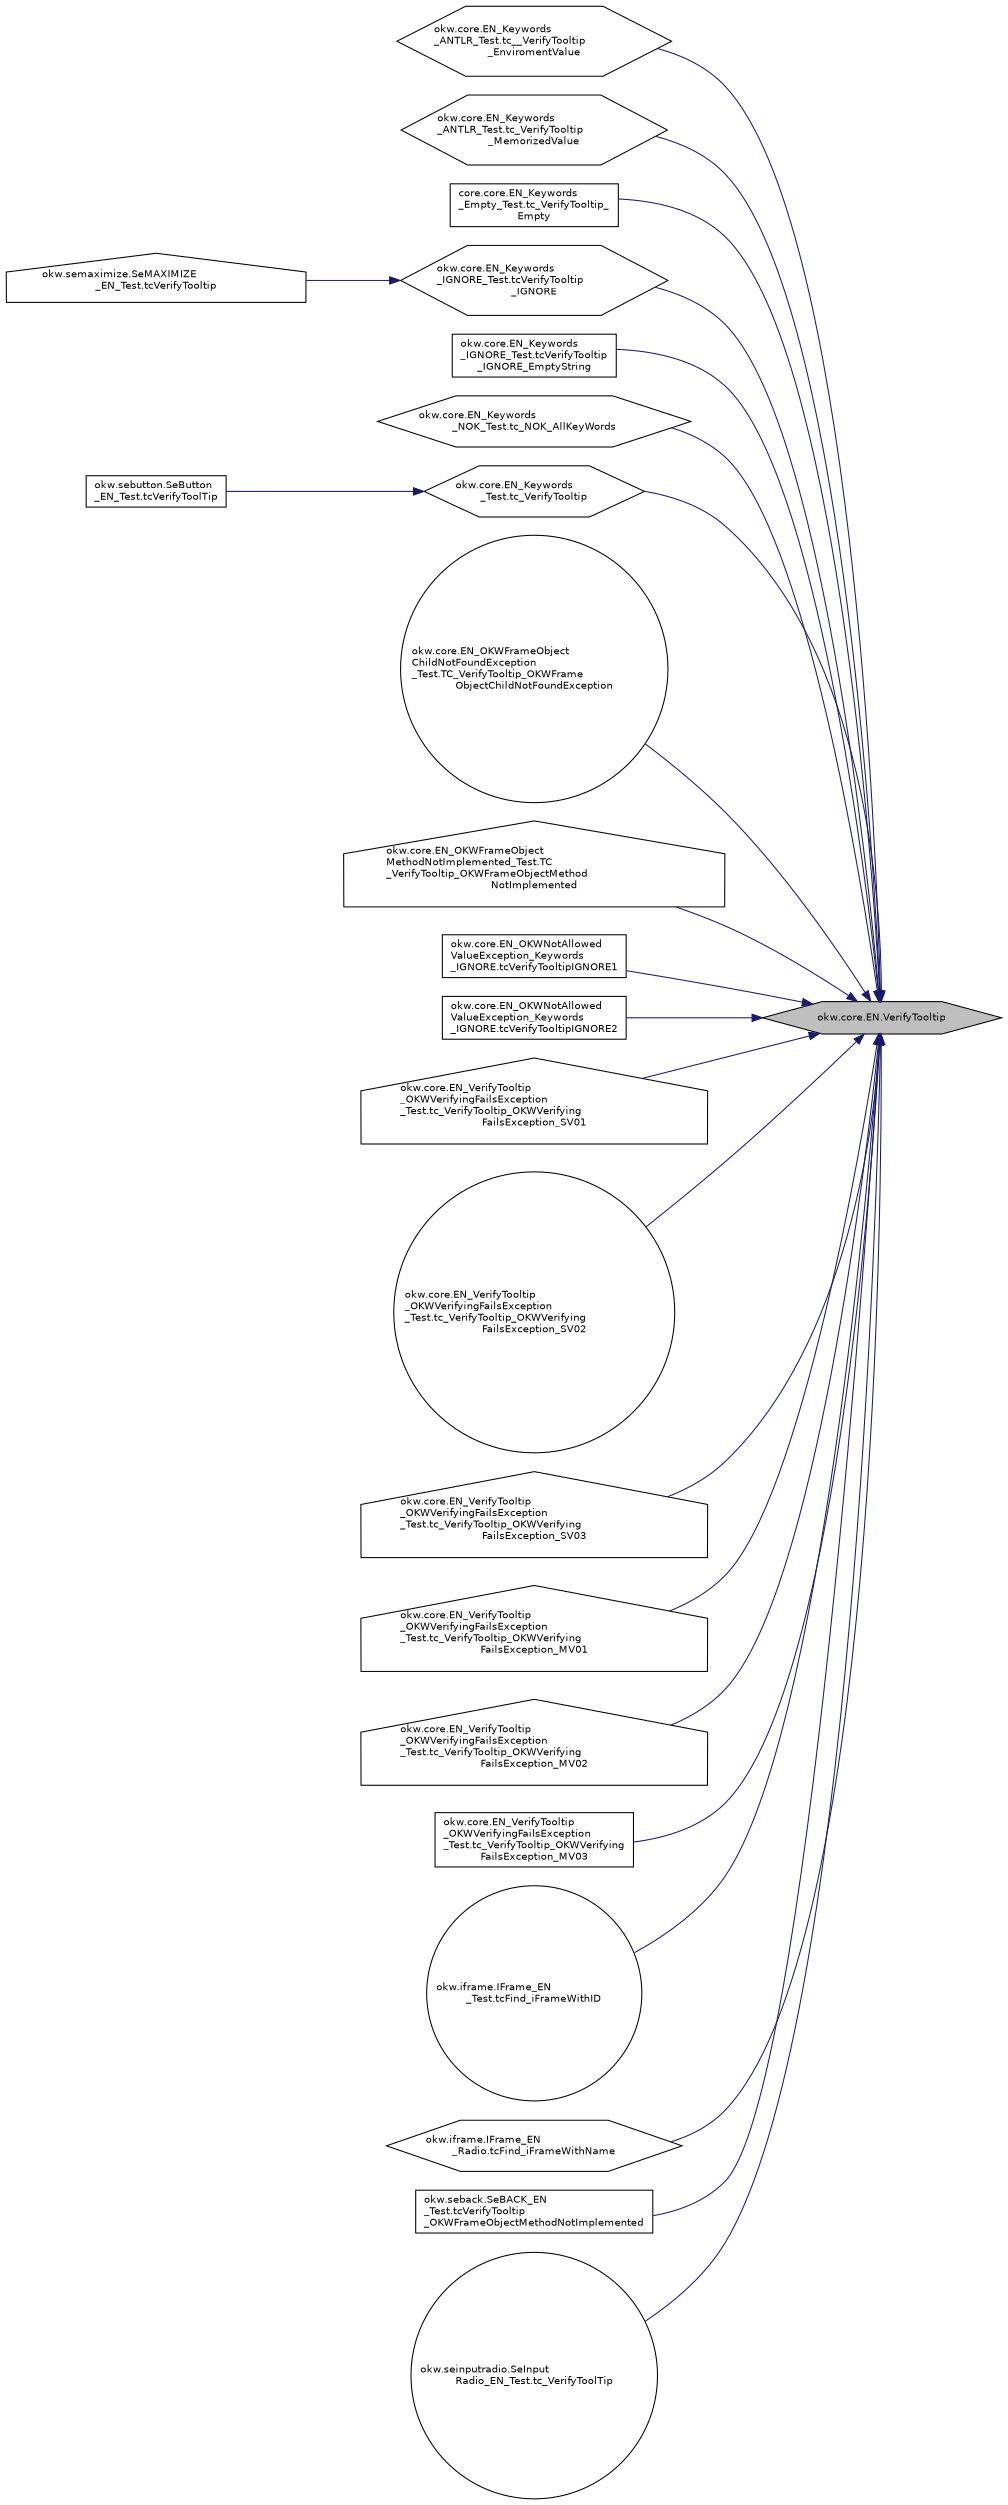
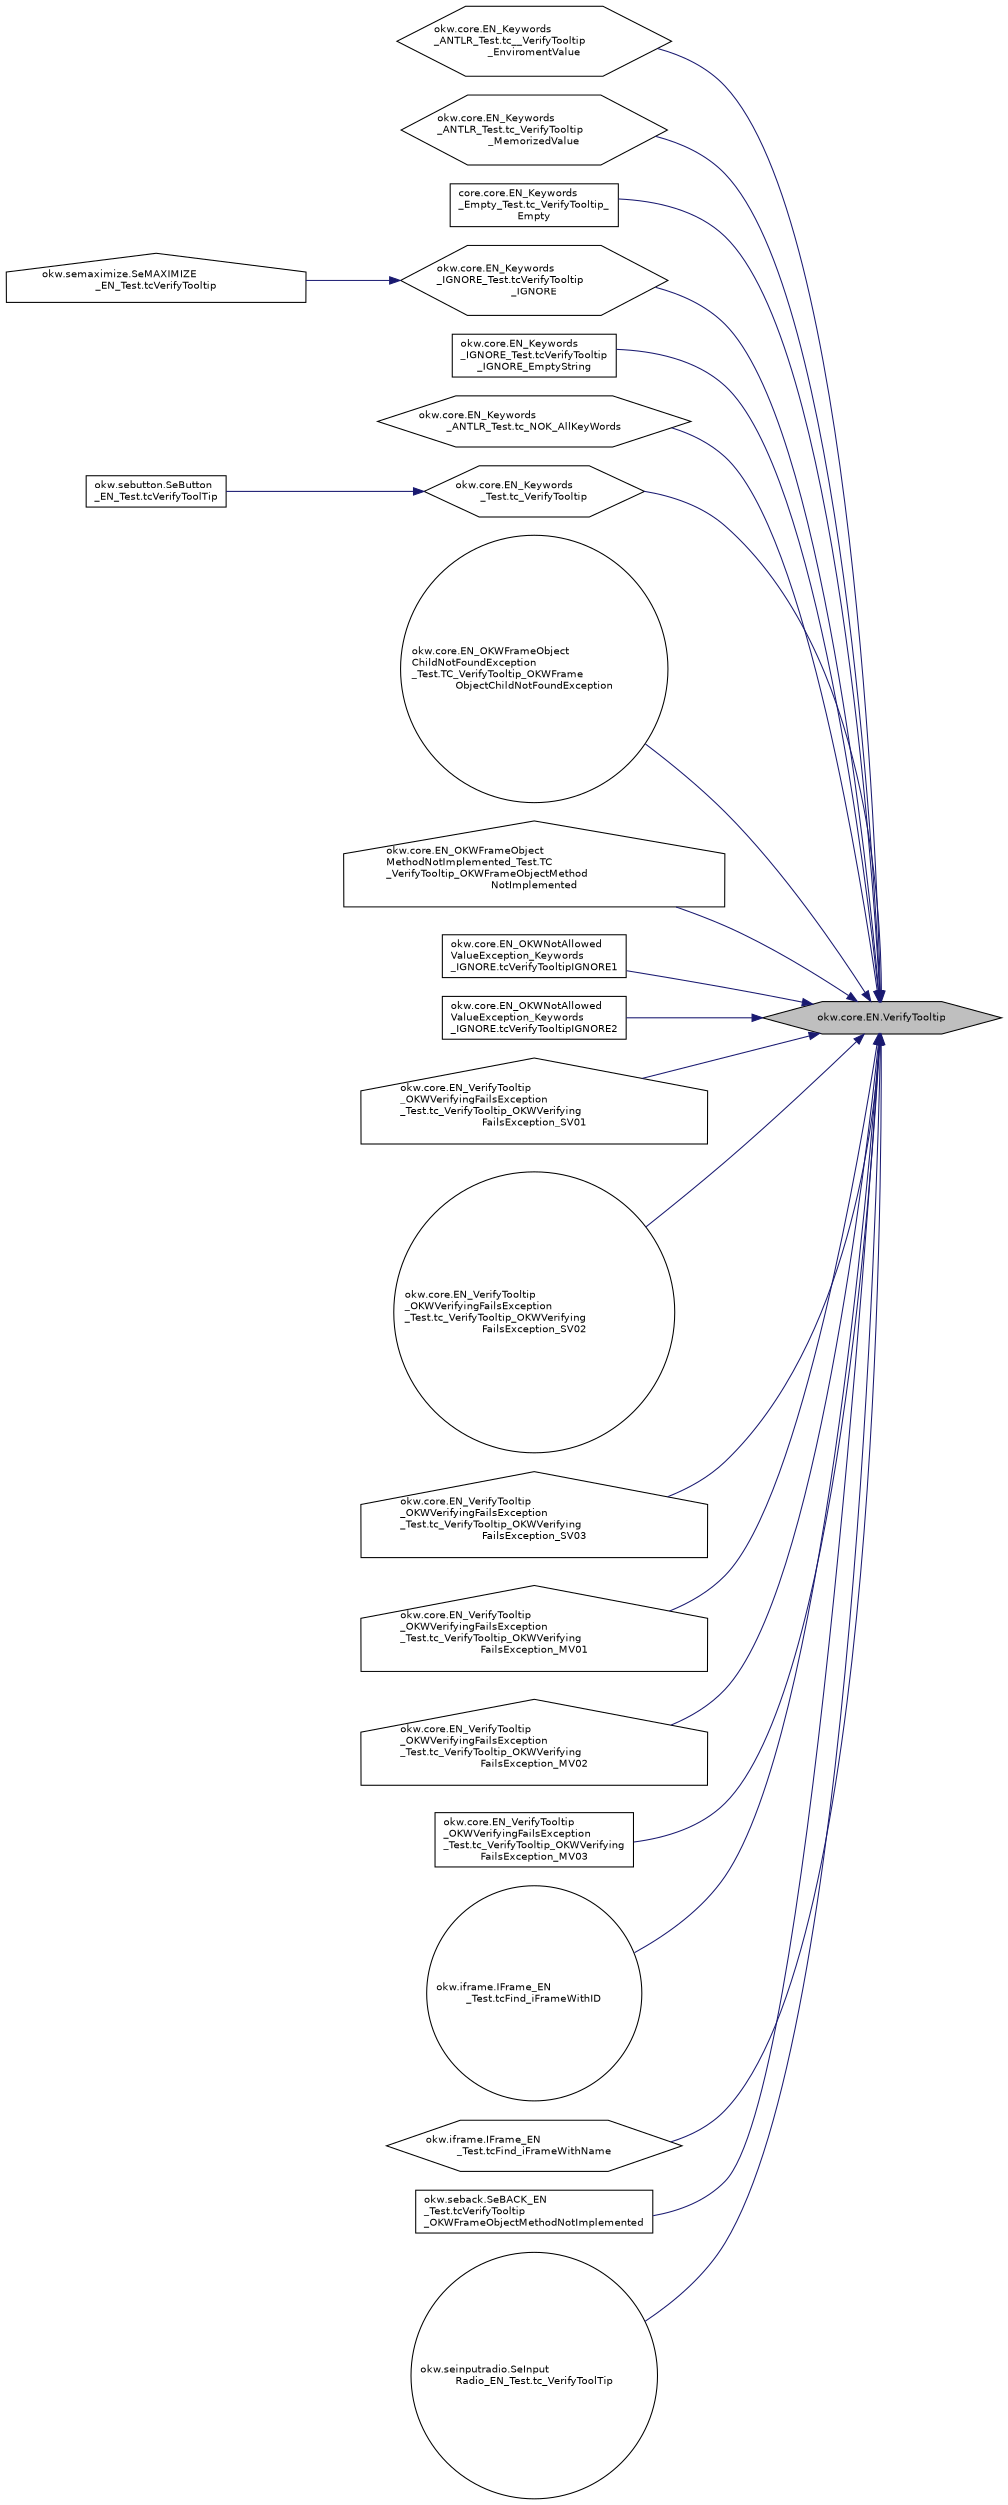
(534, 421) -> (534, 421)
(534, 2146) -> (534, 2146)
